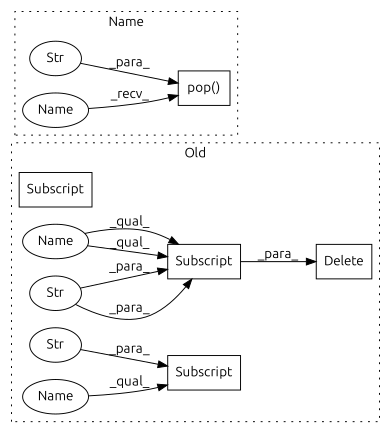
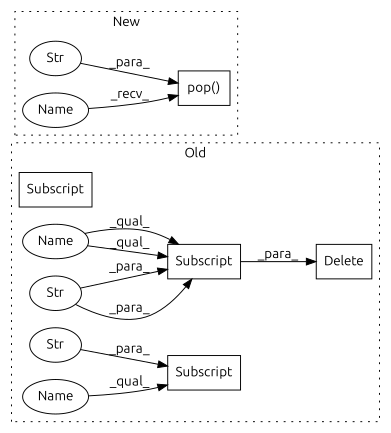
(126, 23) -> (126, 23)
